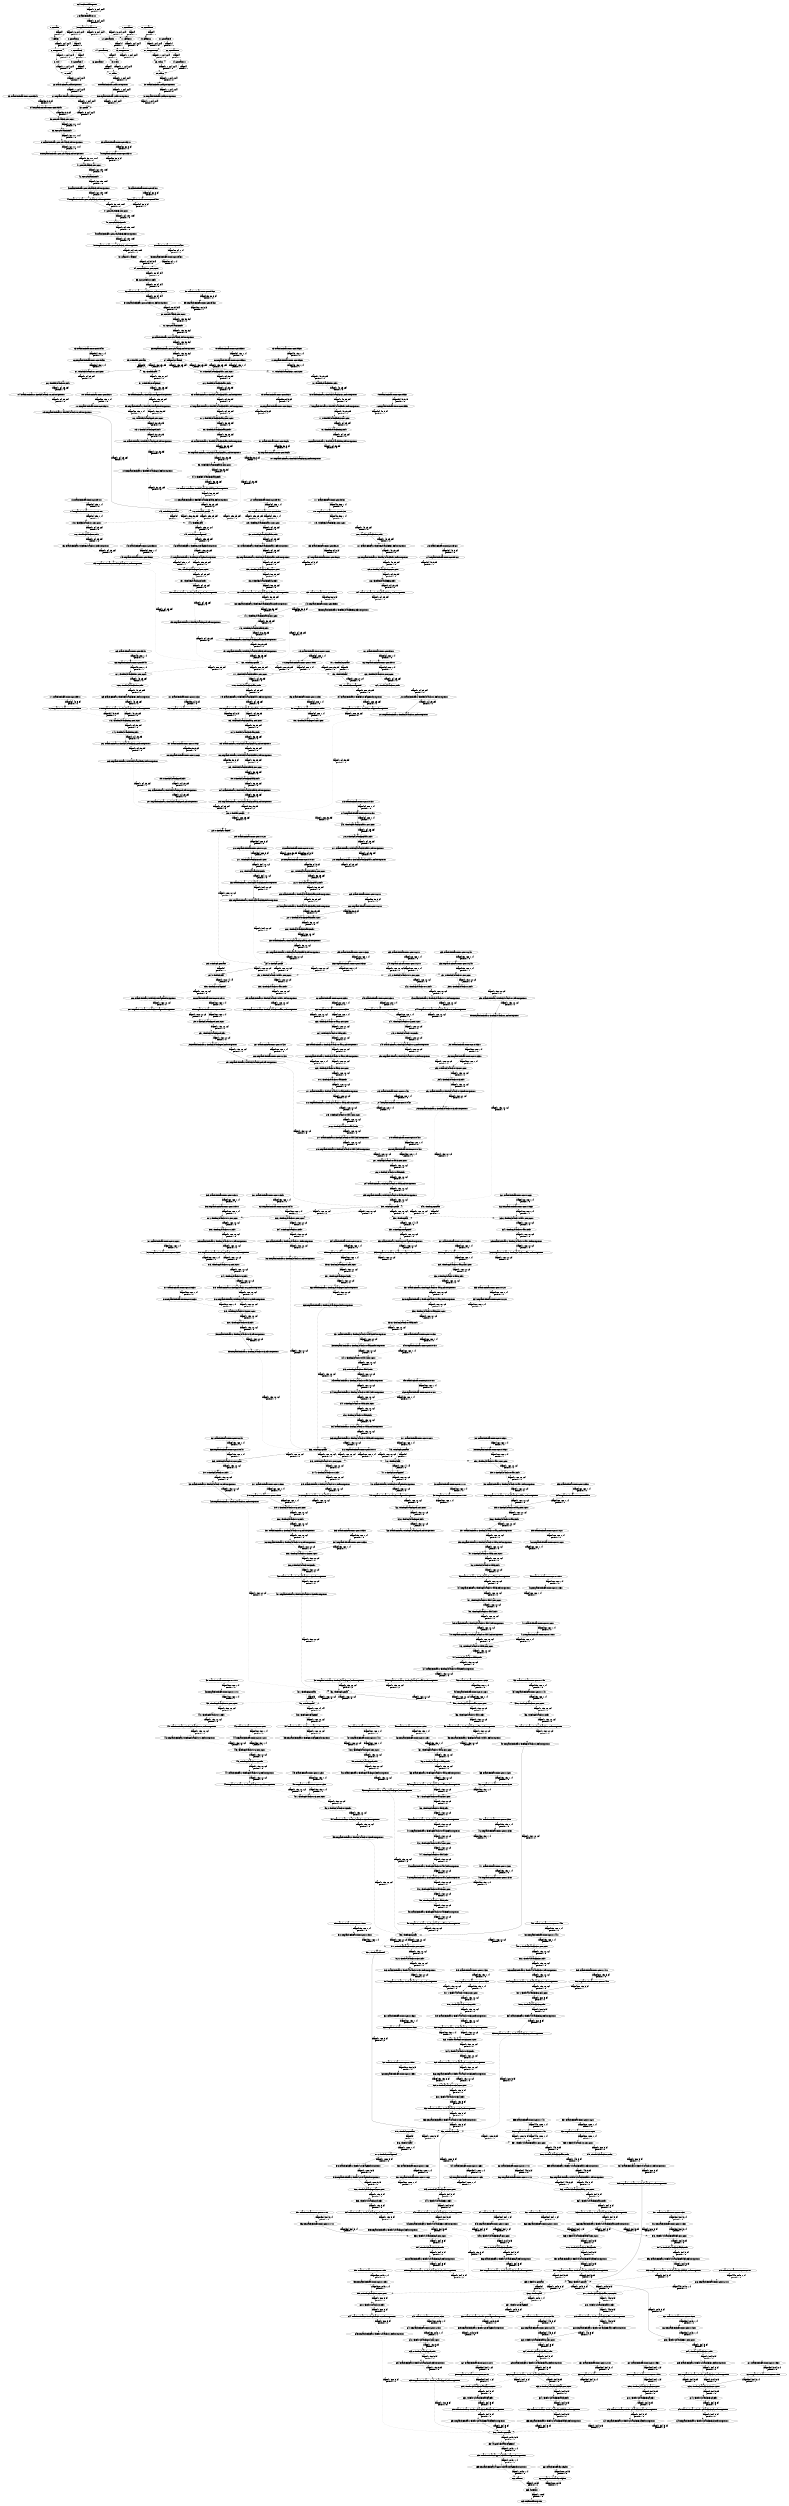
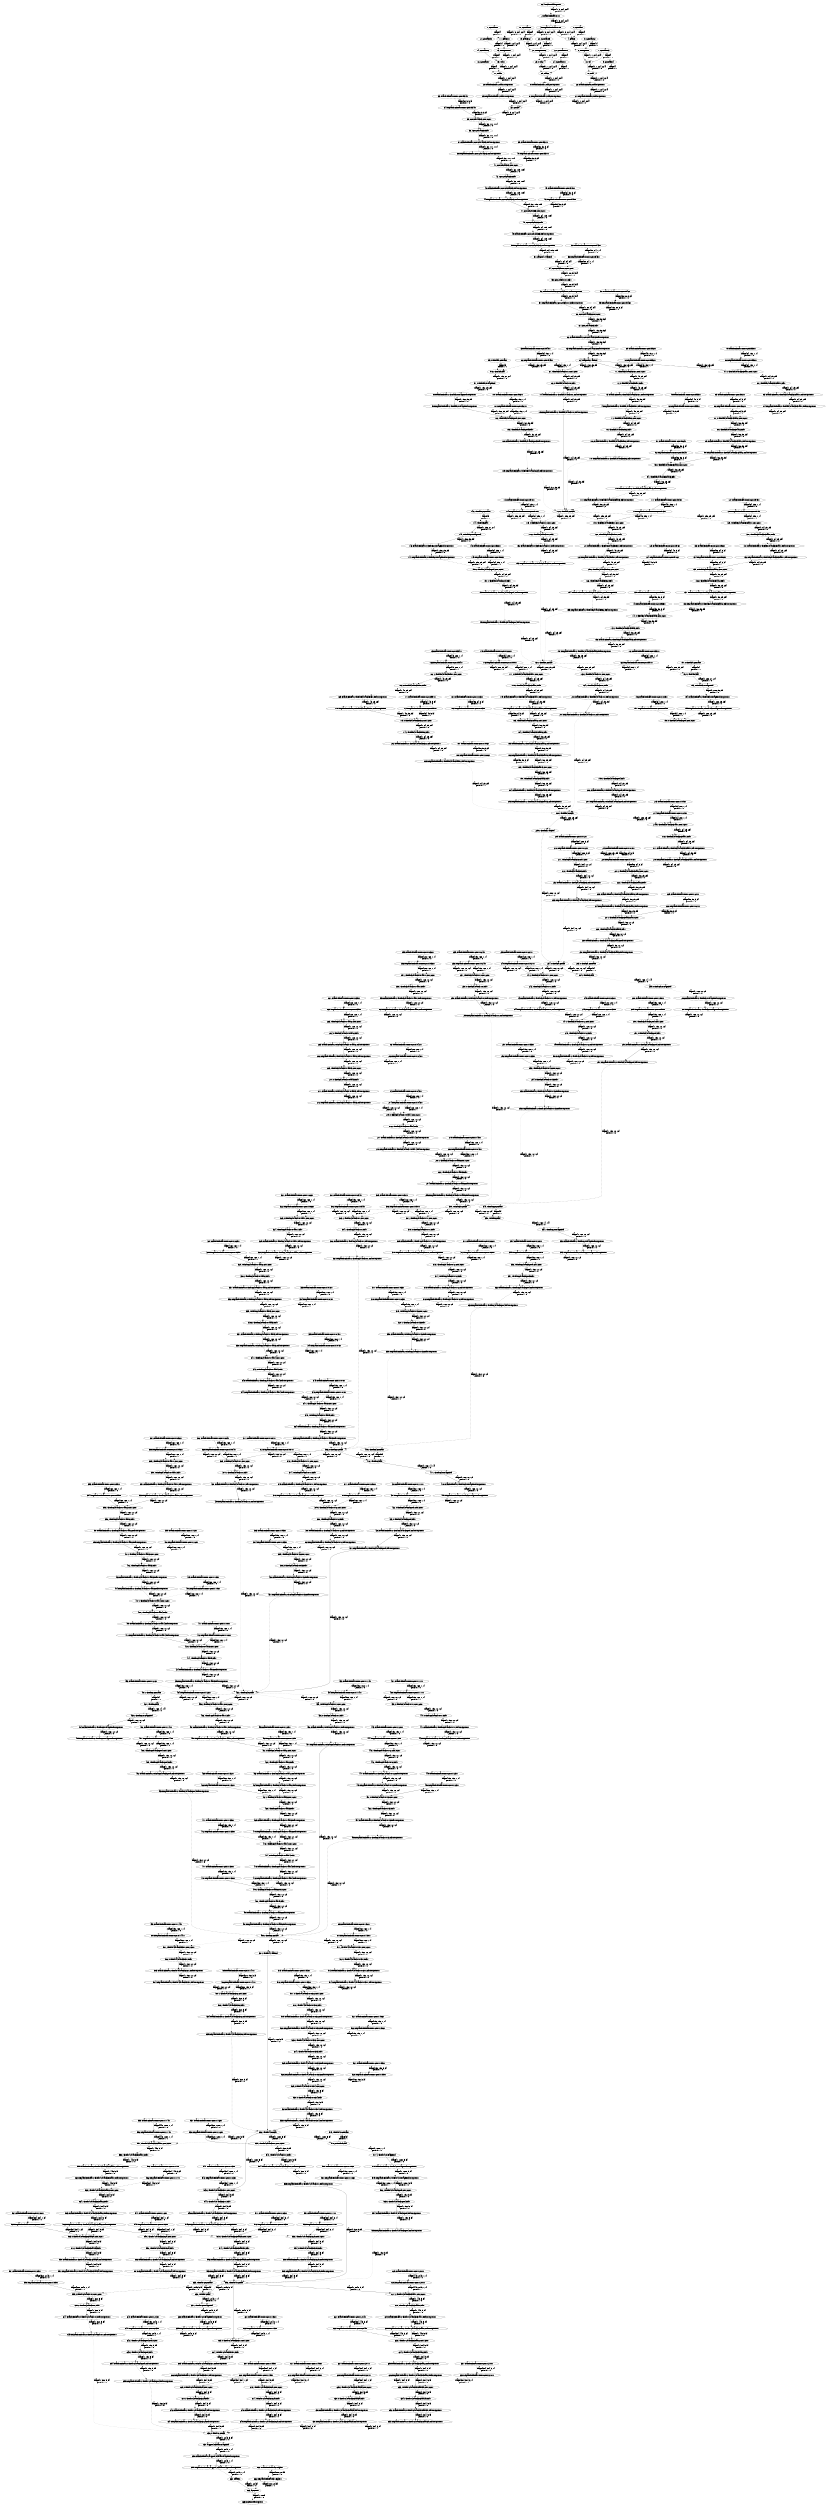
none -> (388, 1539)
